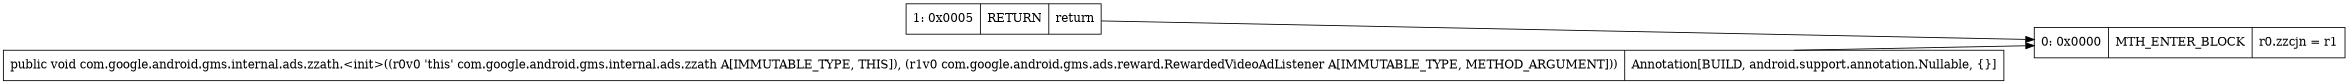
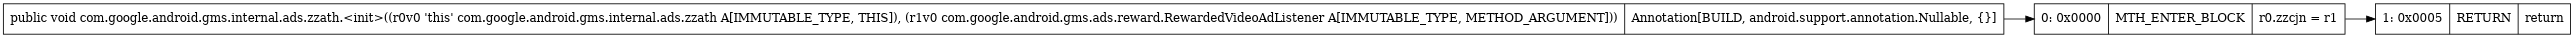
(1563, 30) -> (2356, 19)
